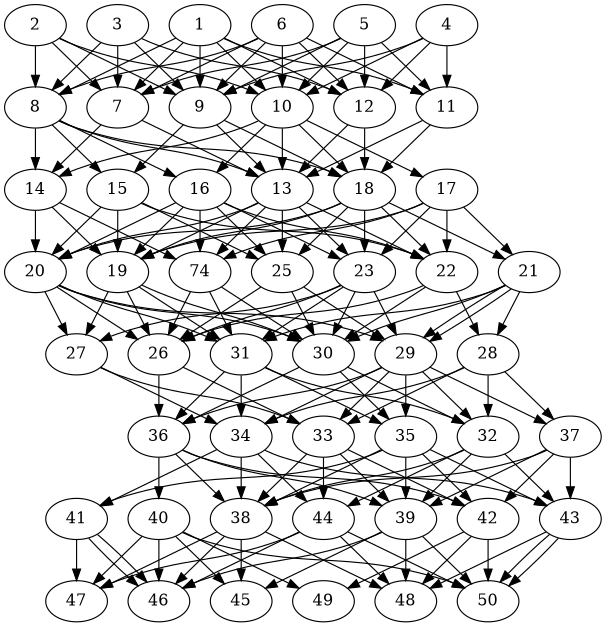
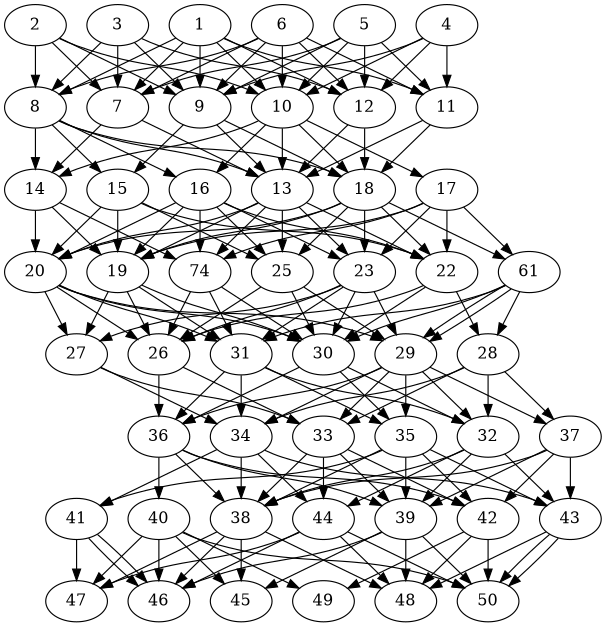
(529, 272) -> (529, 272)
